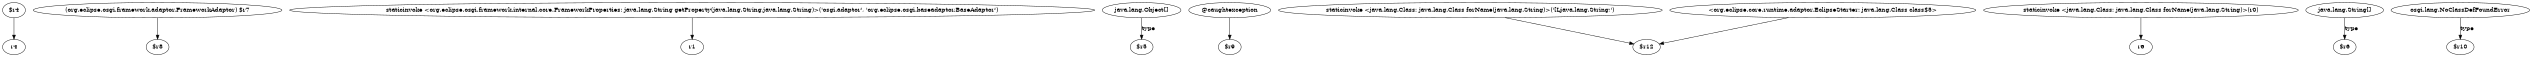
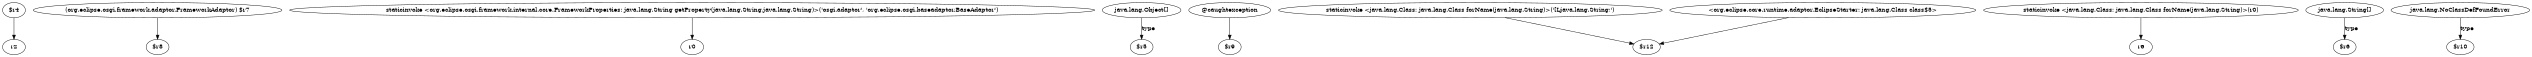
(2460, 10) -> (2460, 10)
(14, 47) -> (14, 47)
(692, 47) -> (692, 47)
